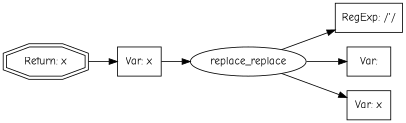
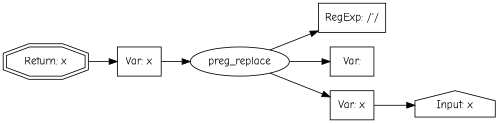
(248, 62) -> (240, 62)
none -> (455, 105)
